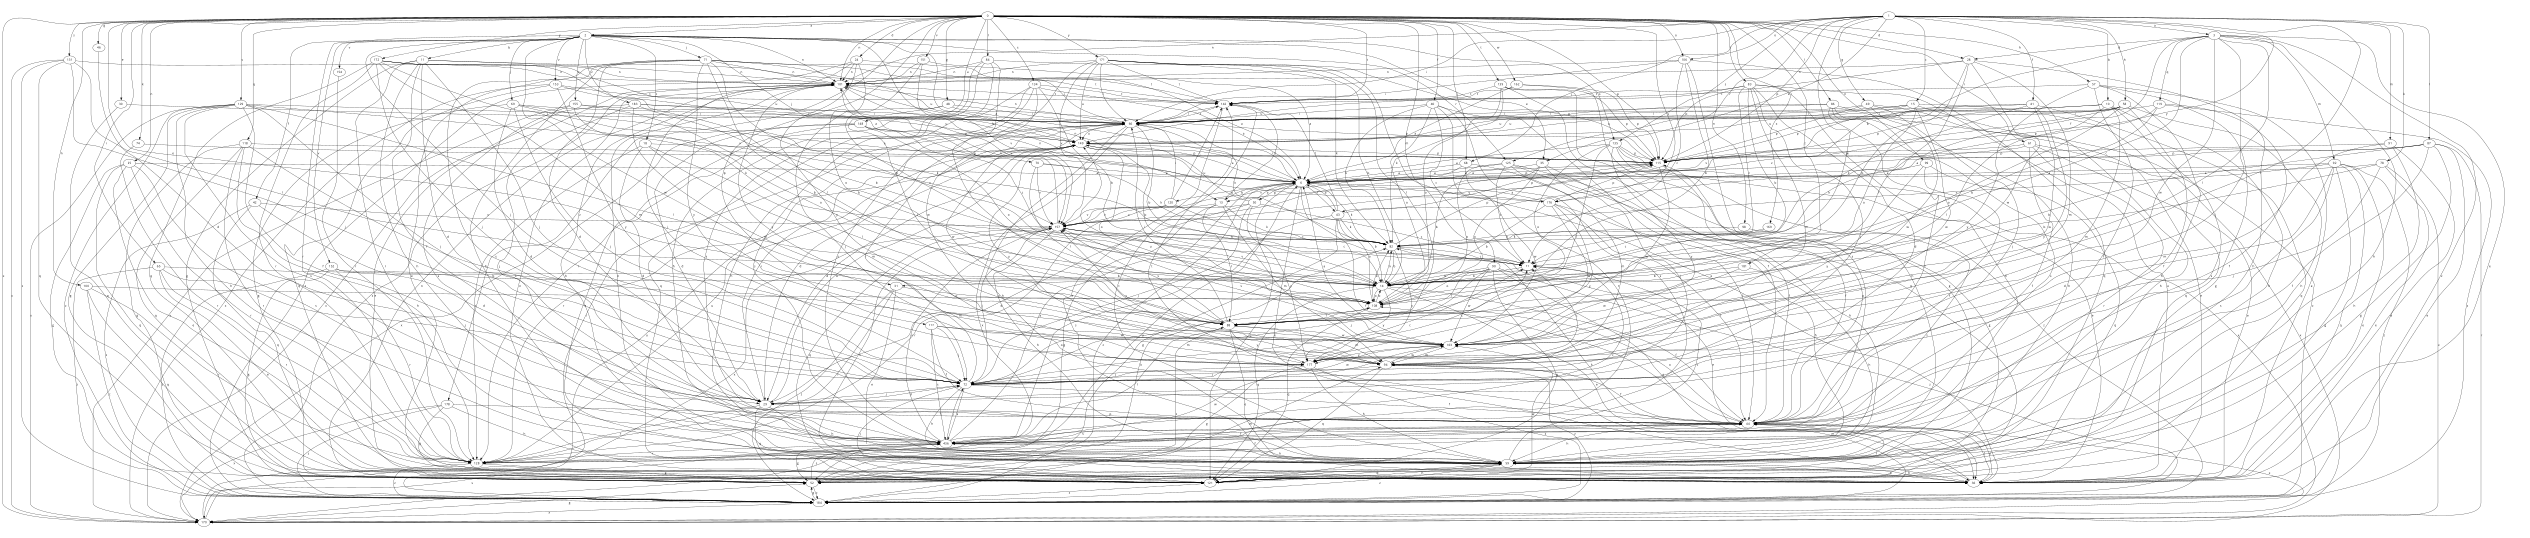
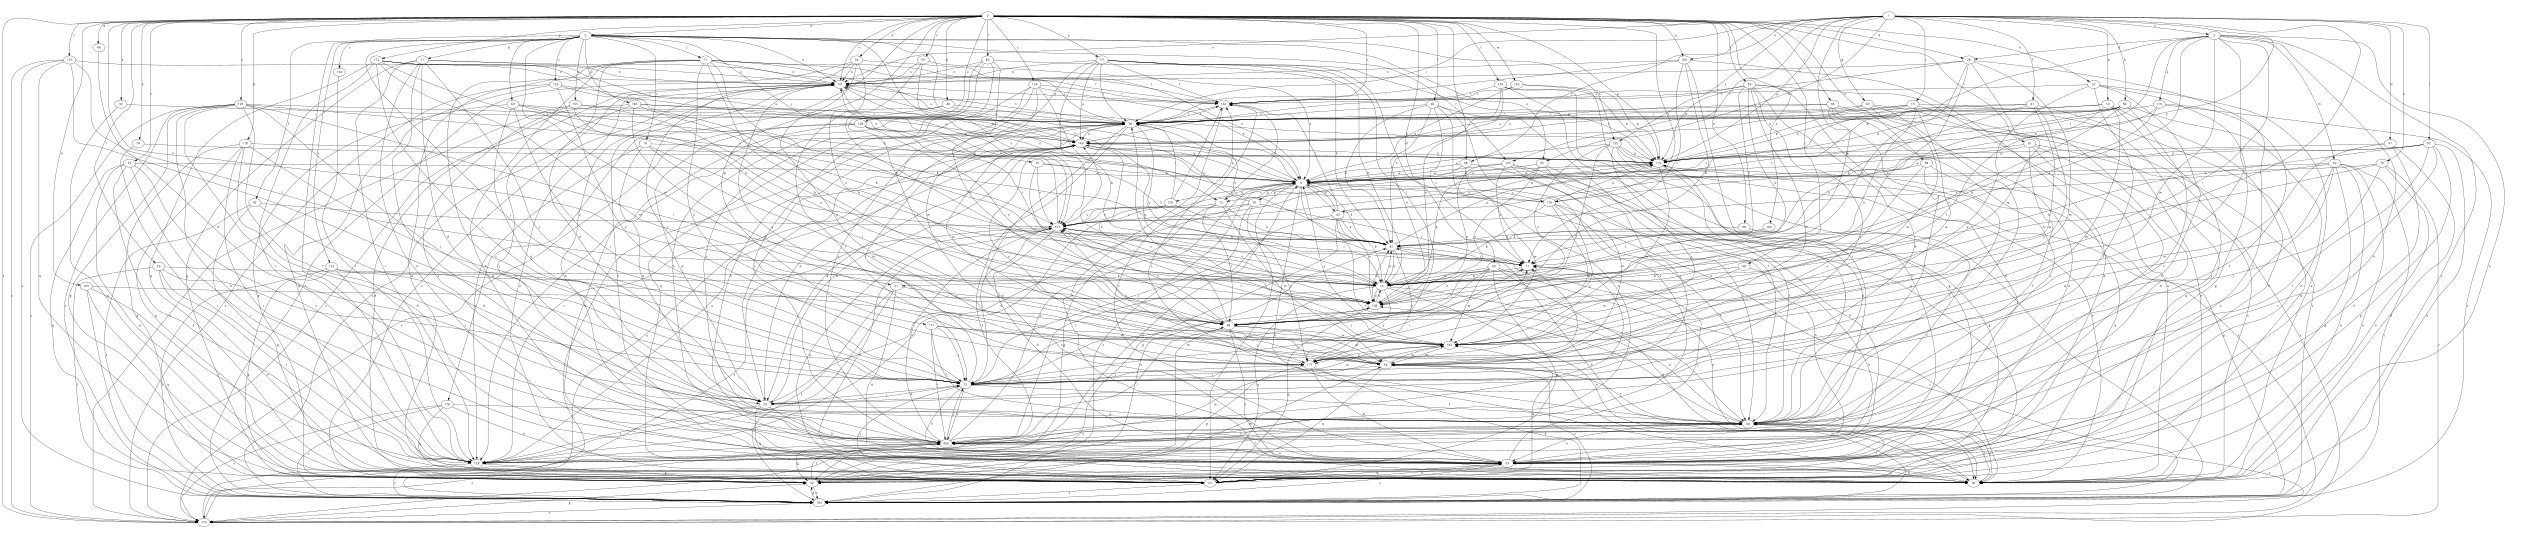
none -> (2281, 492)
(1539, 521) -> (1510, 451)
